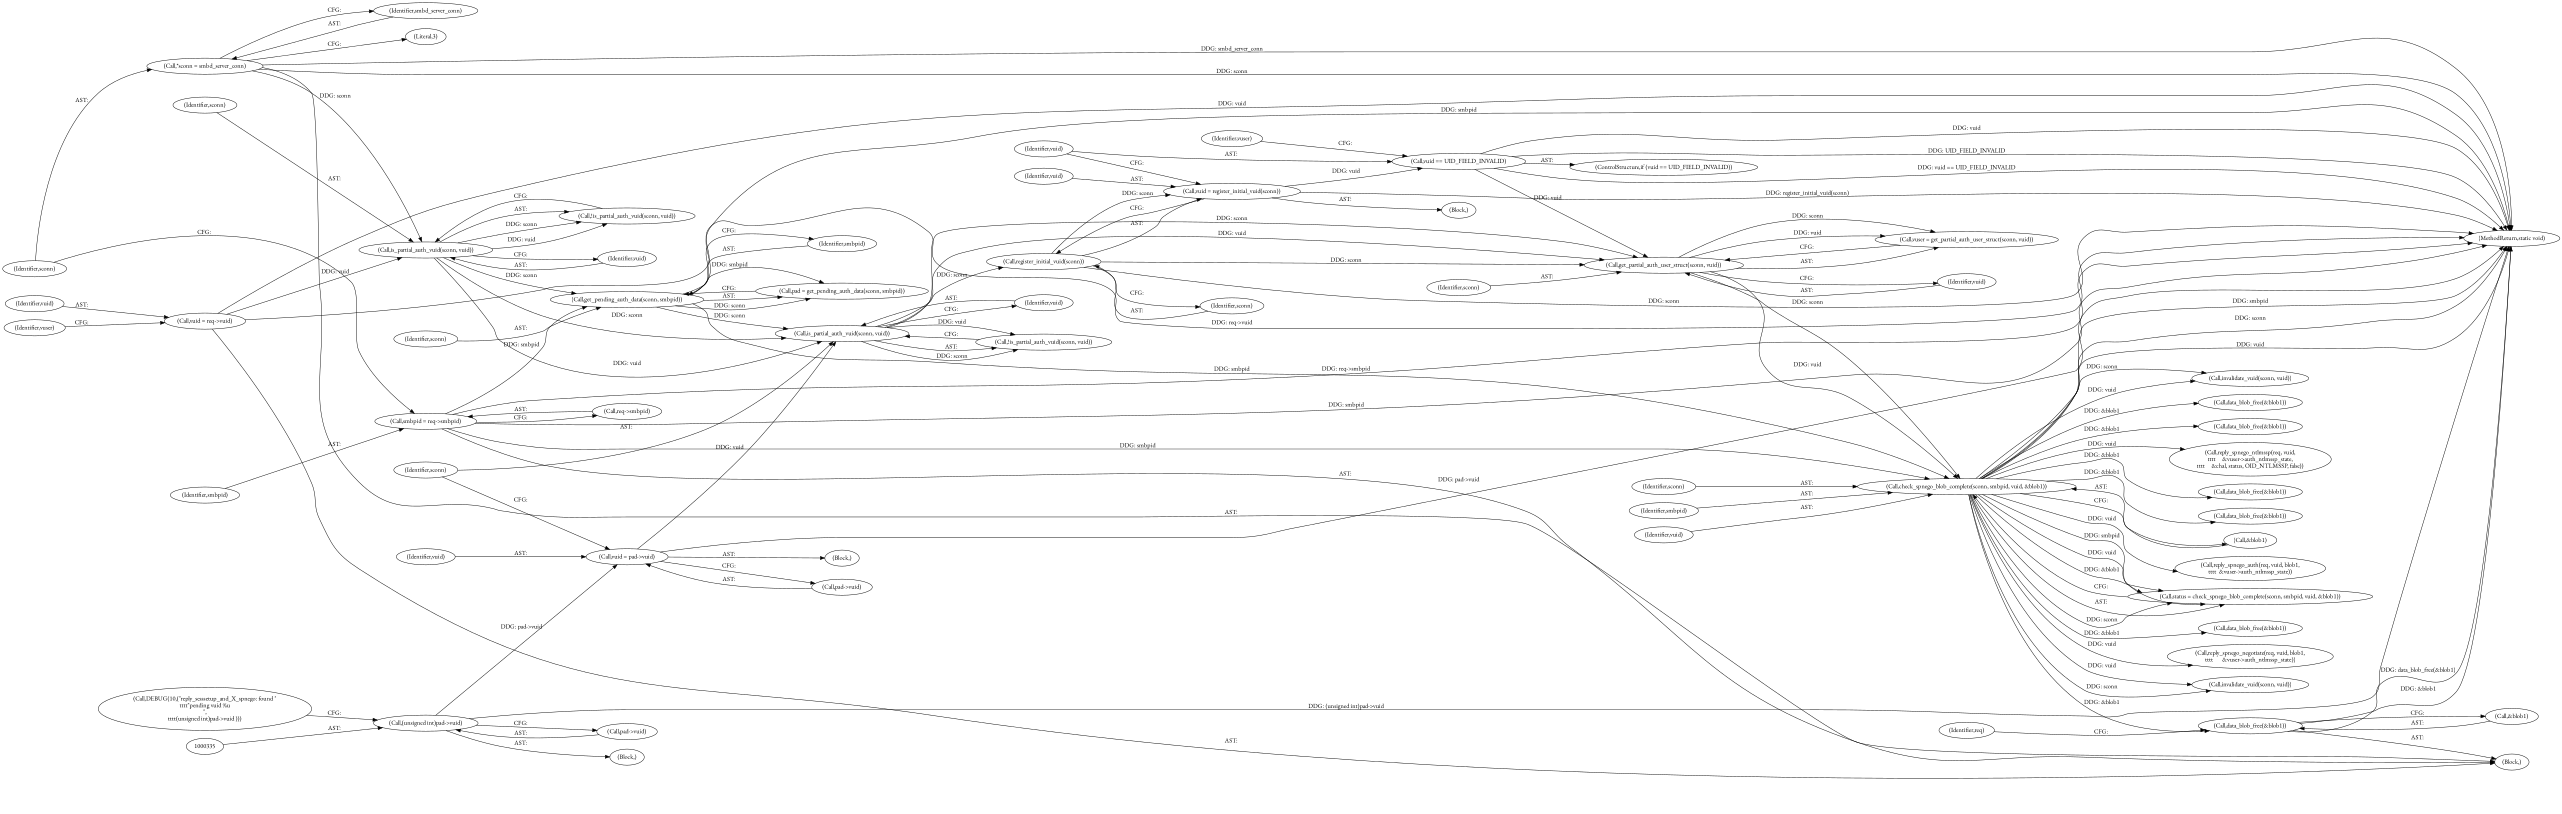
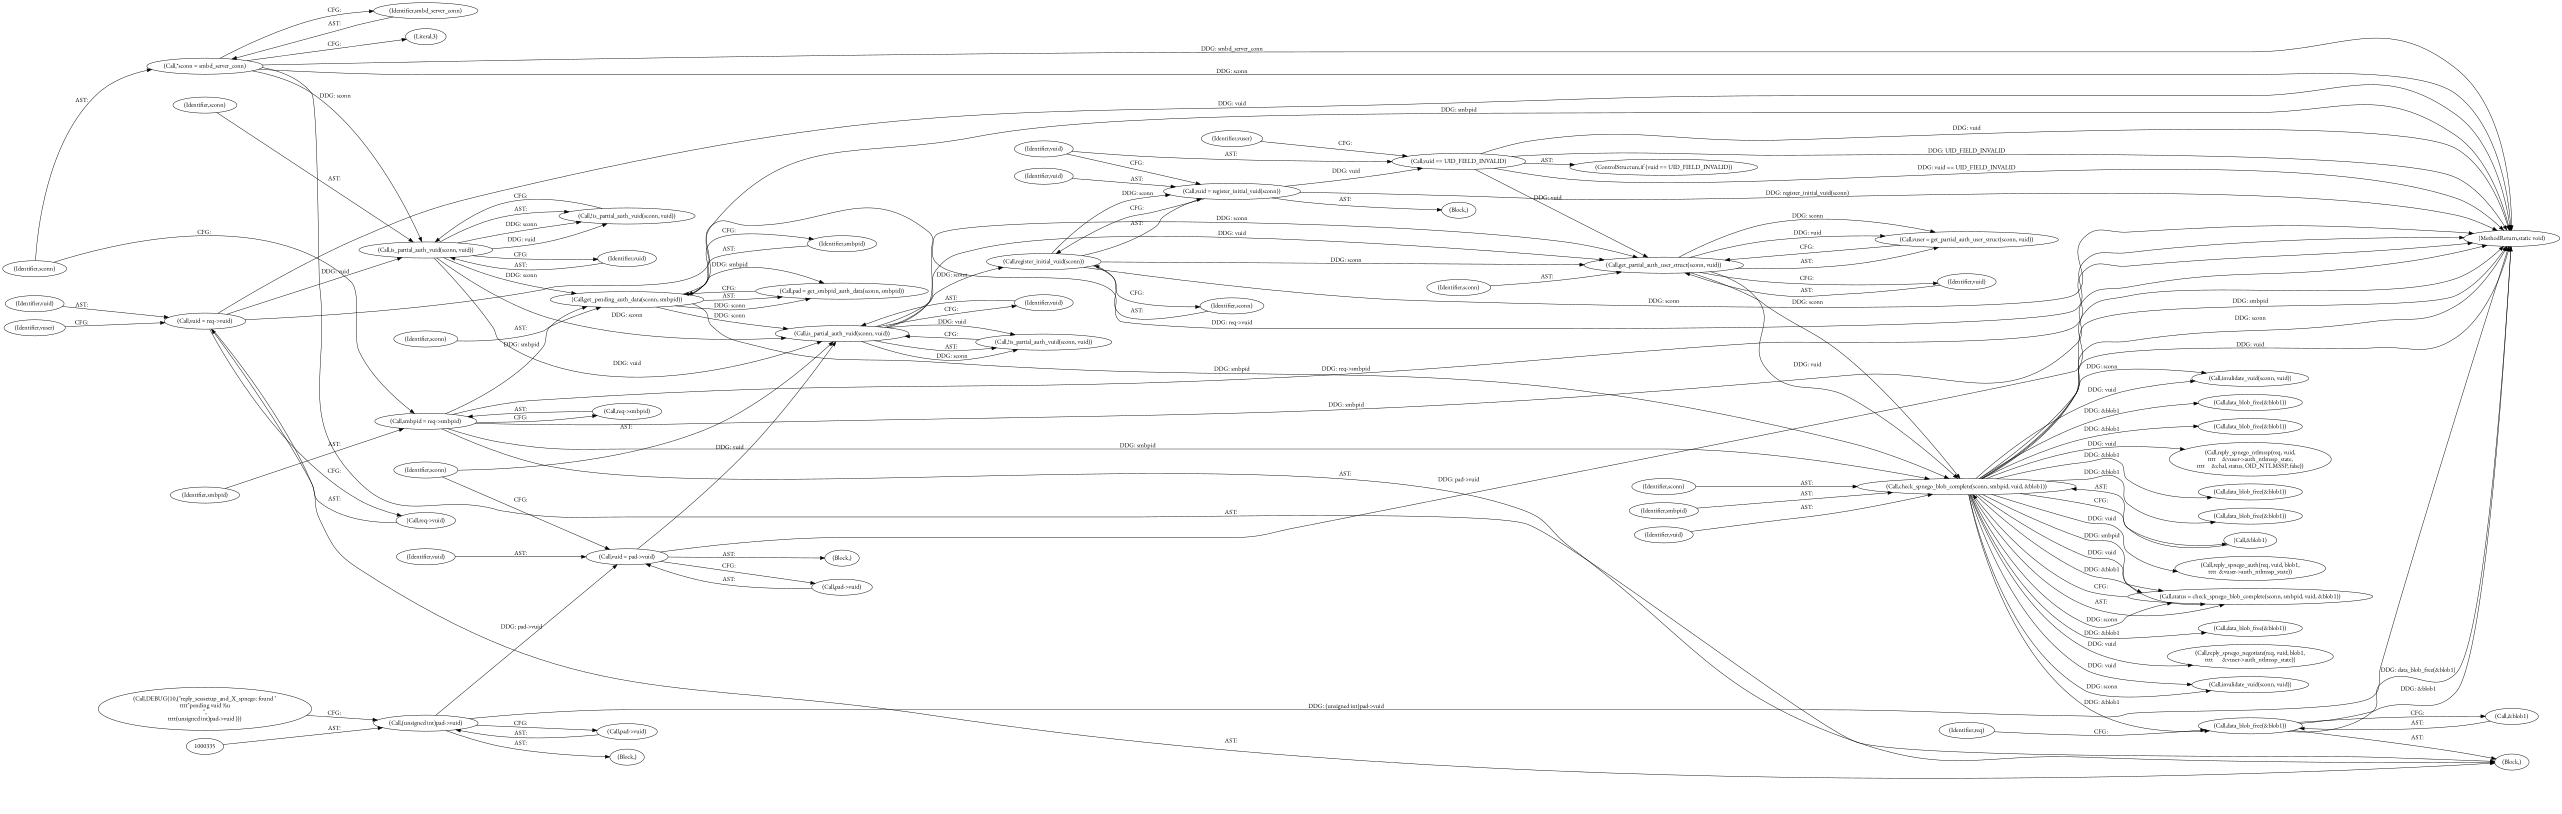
(842, 291) -> (842, 291)
none -> (426, 521)
